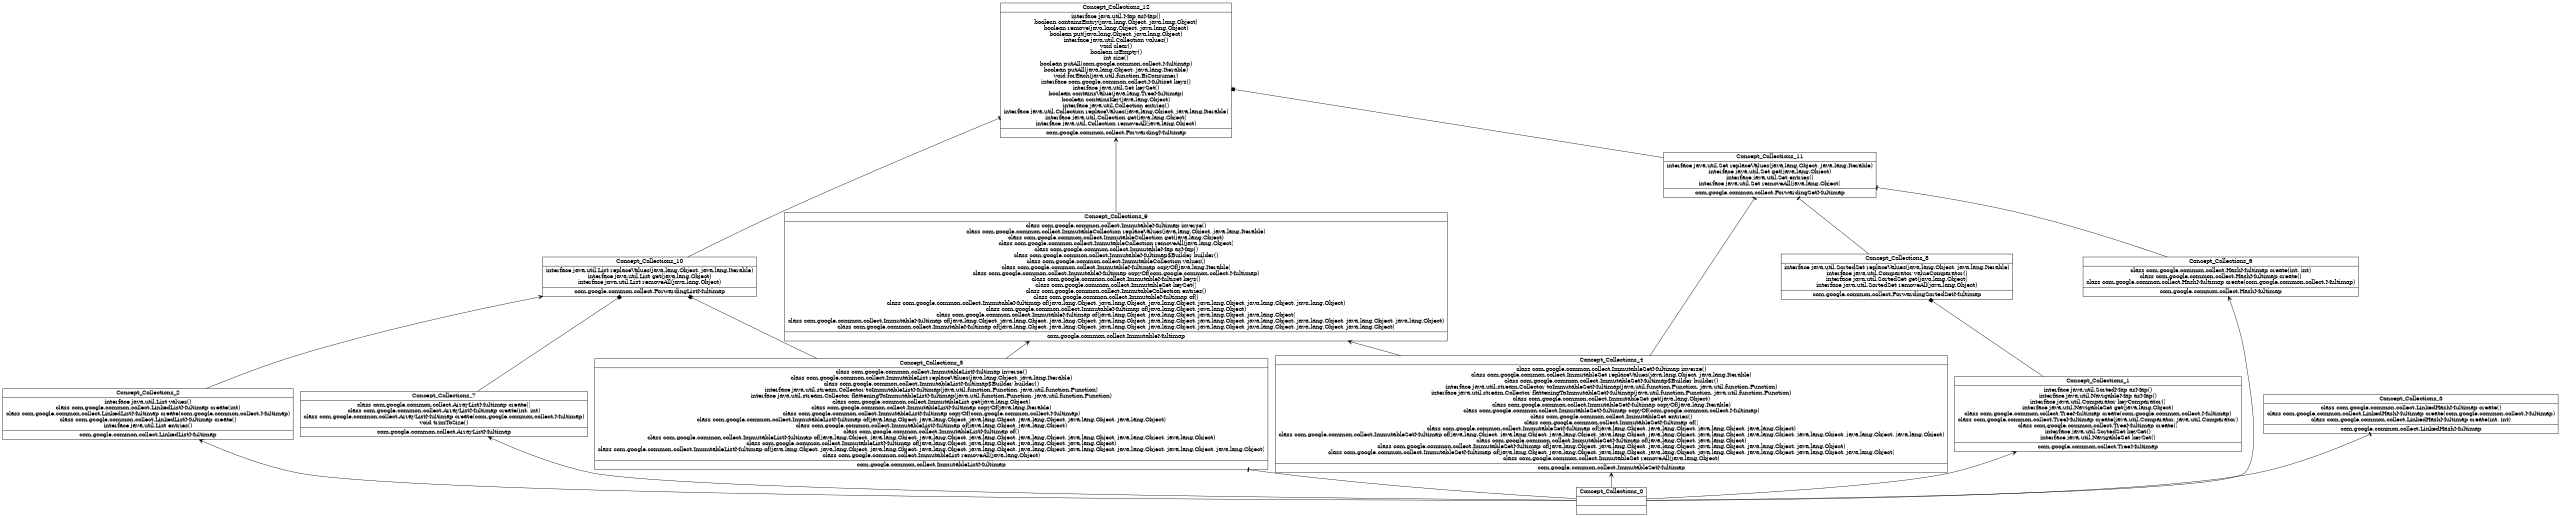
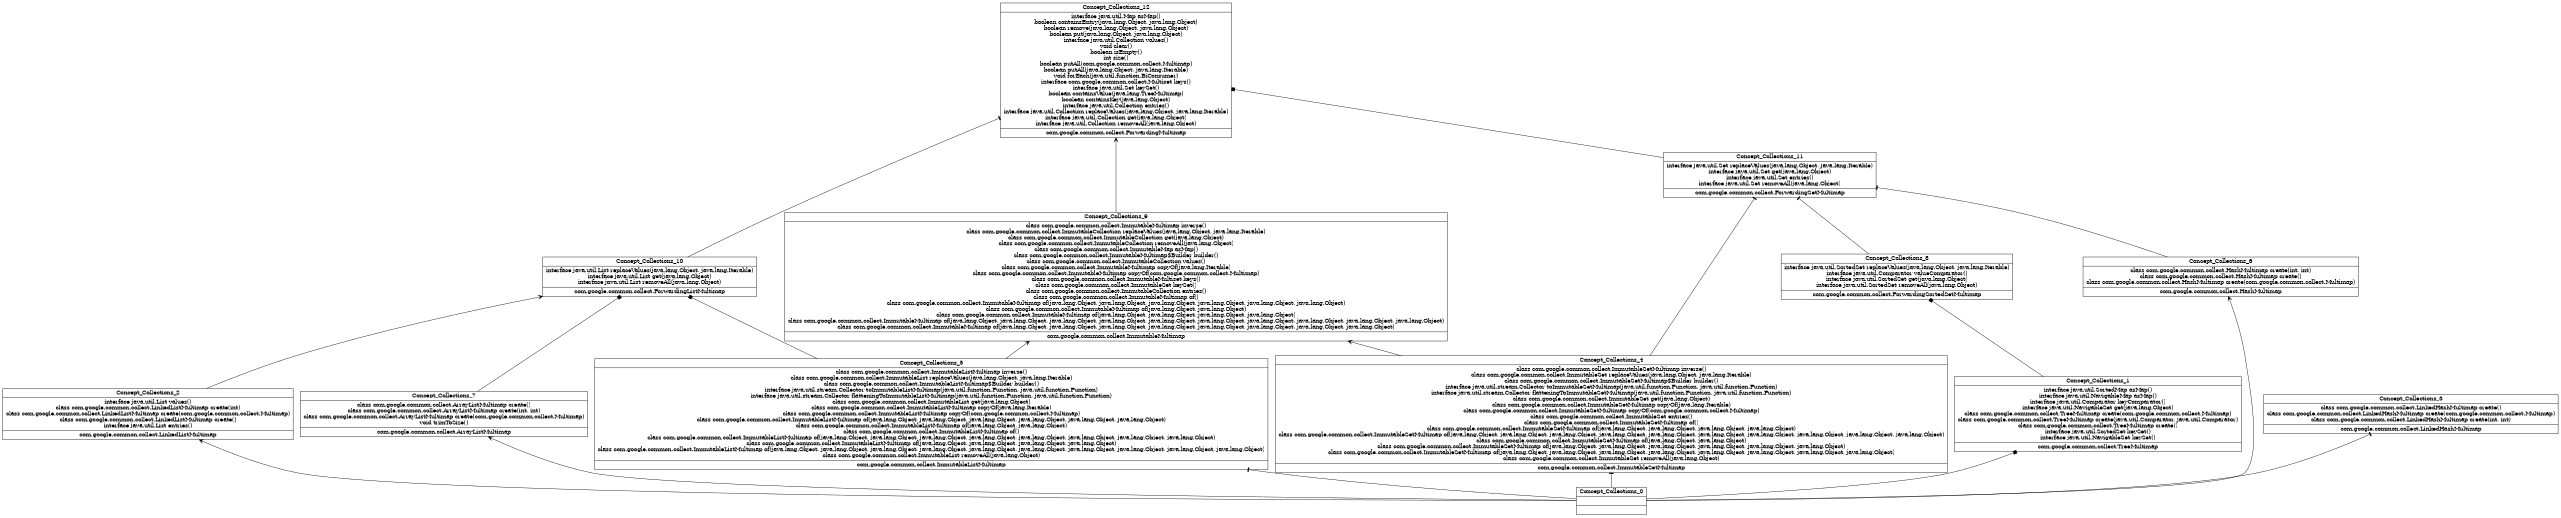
(1611, 482) -> (1611, 481)
(1831, 487) -> (1831, 487)
